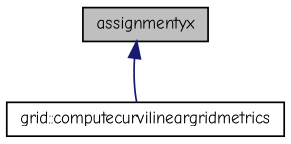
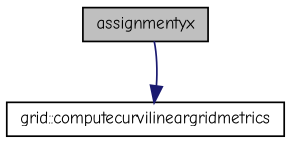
(134, 81) -> (157, 64)
